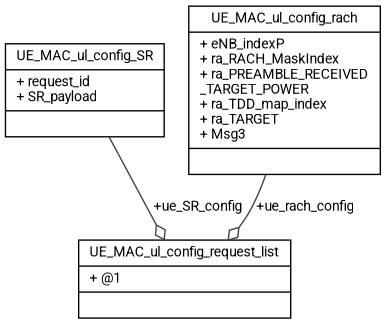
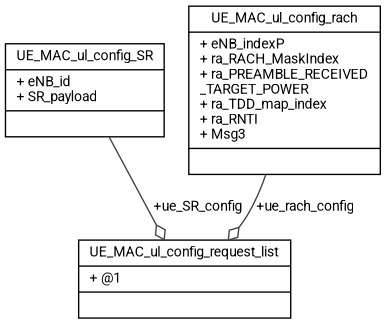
(54, 82) -> (44, 82)
(239, 120) -> (229, 120)
